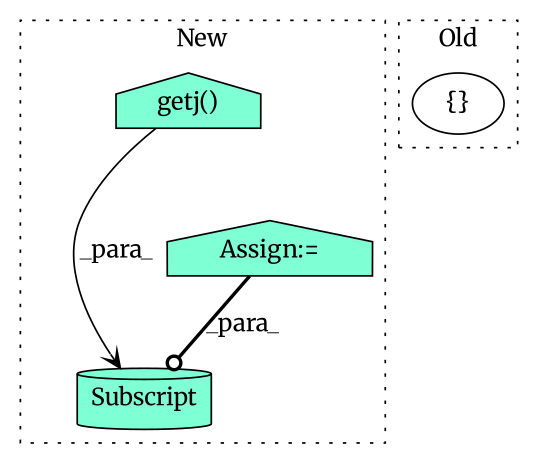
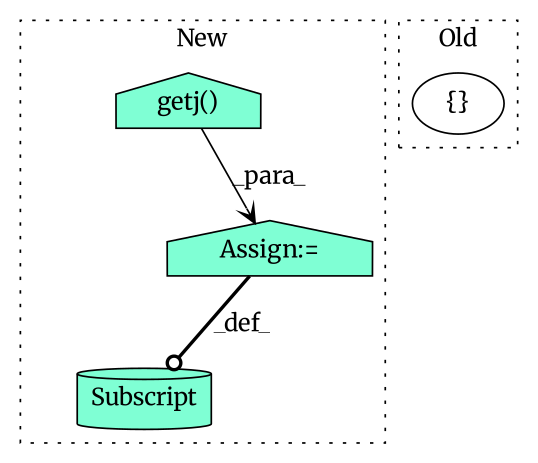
(77, 231) -> (224, 168)
(243, 325) -> (243, 325)
